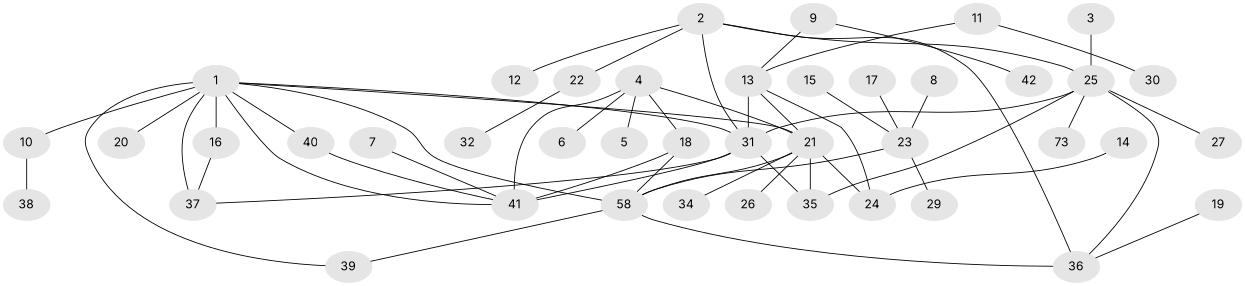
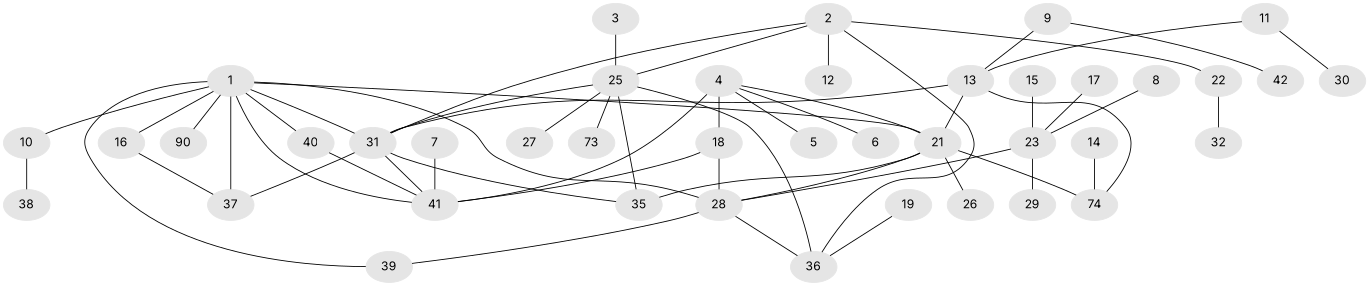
(121, 143) -> (183, 143)
(624, 205) -> (719, 205)
(686, 205) -> none
(872, 205) -> (1094, 205)
